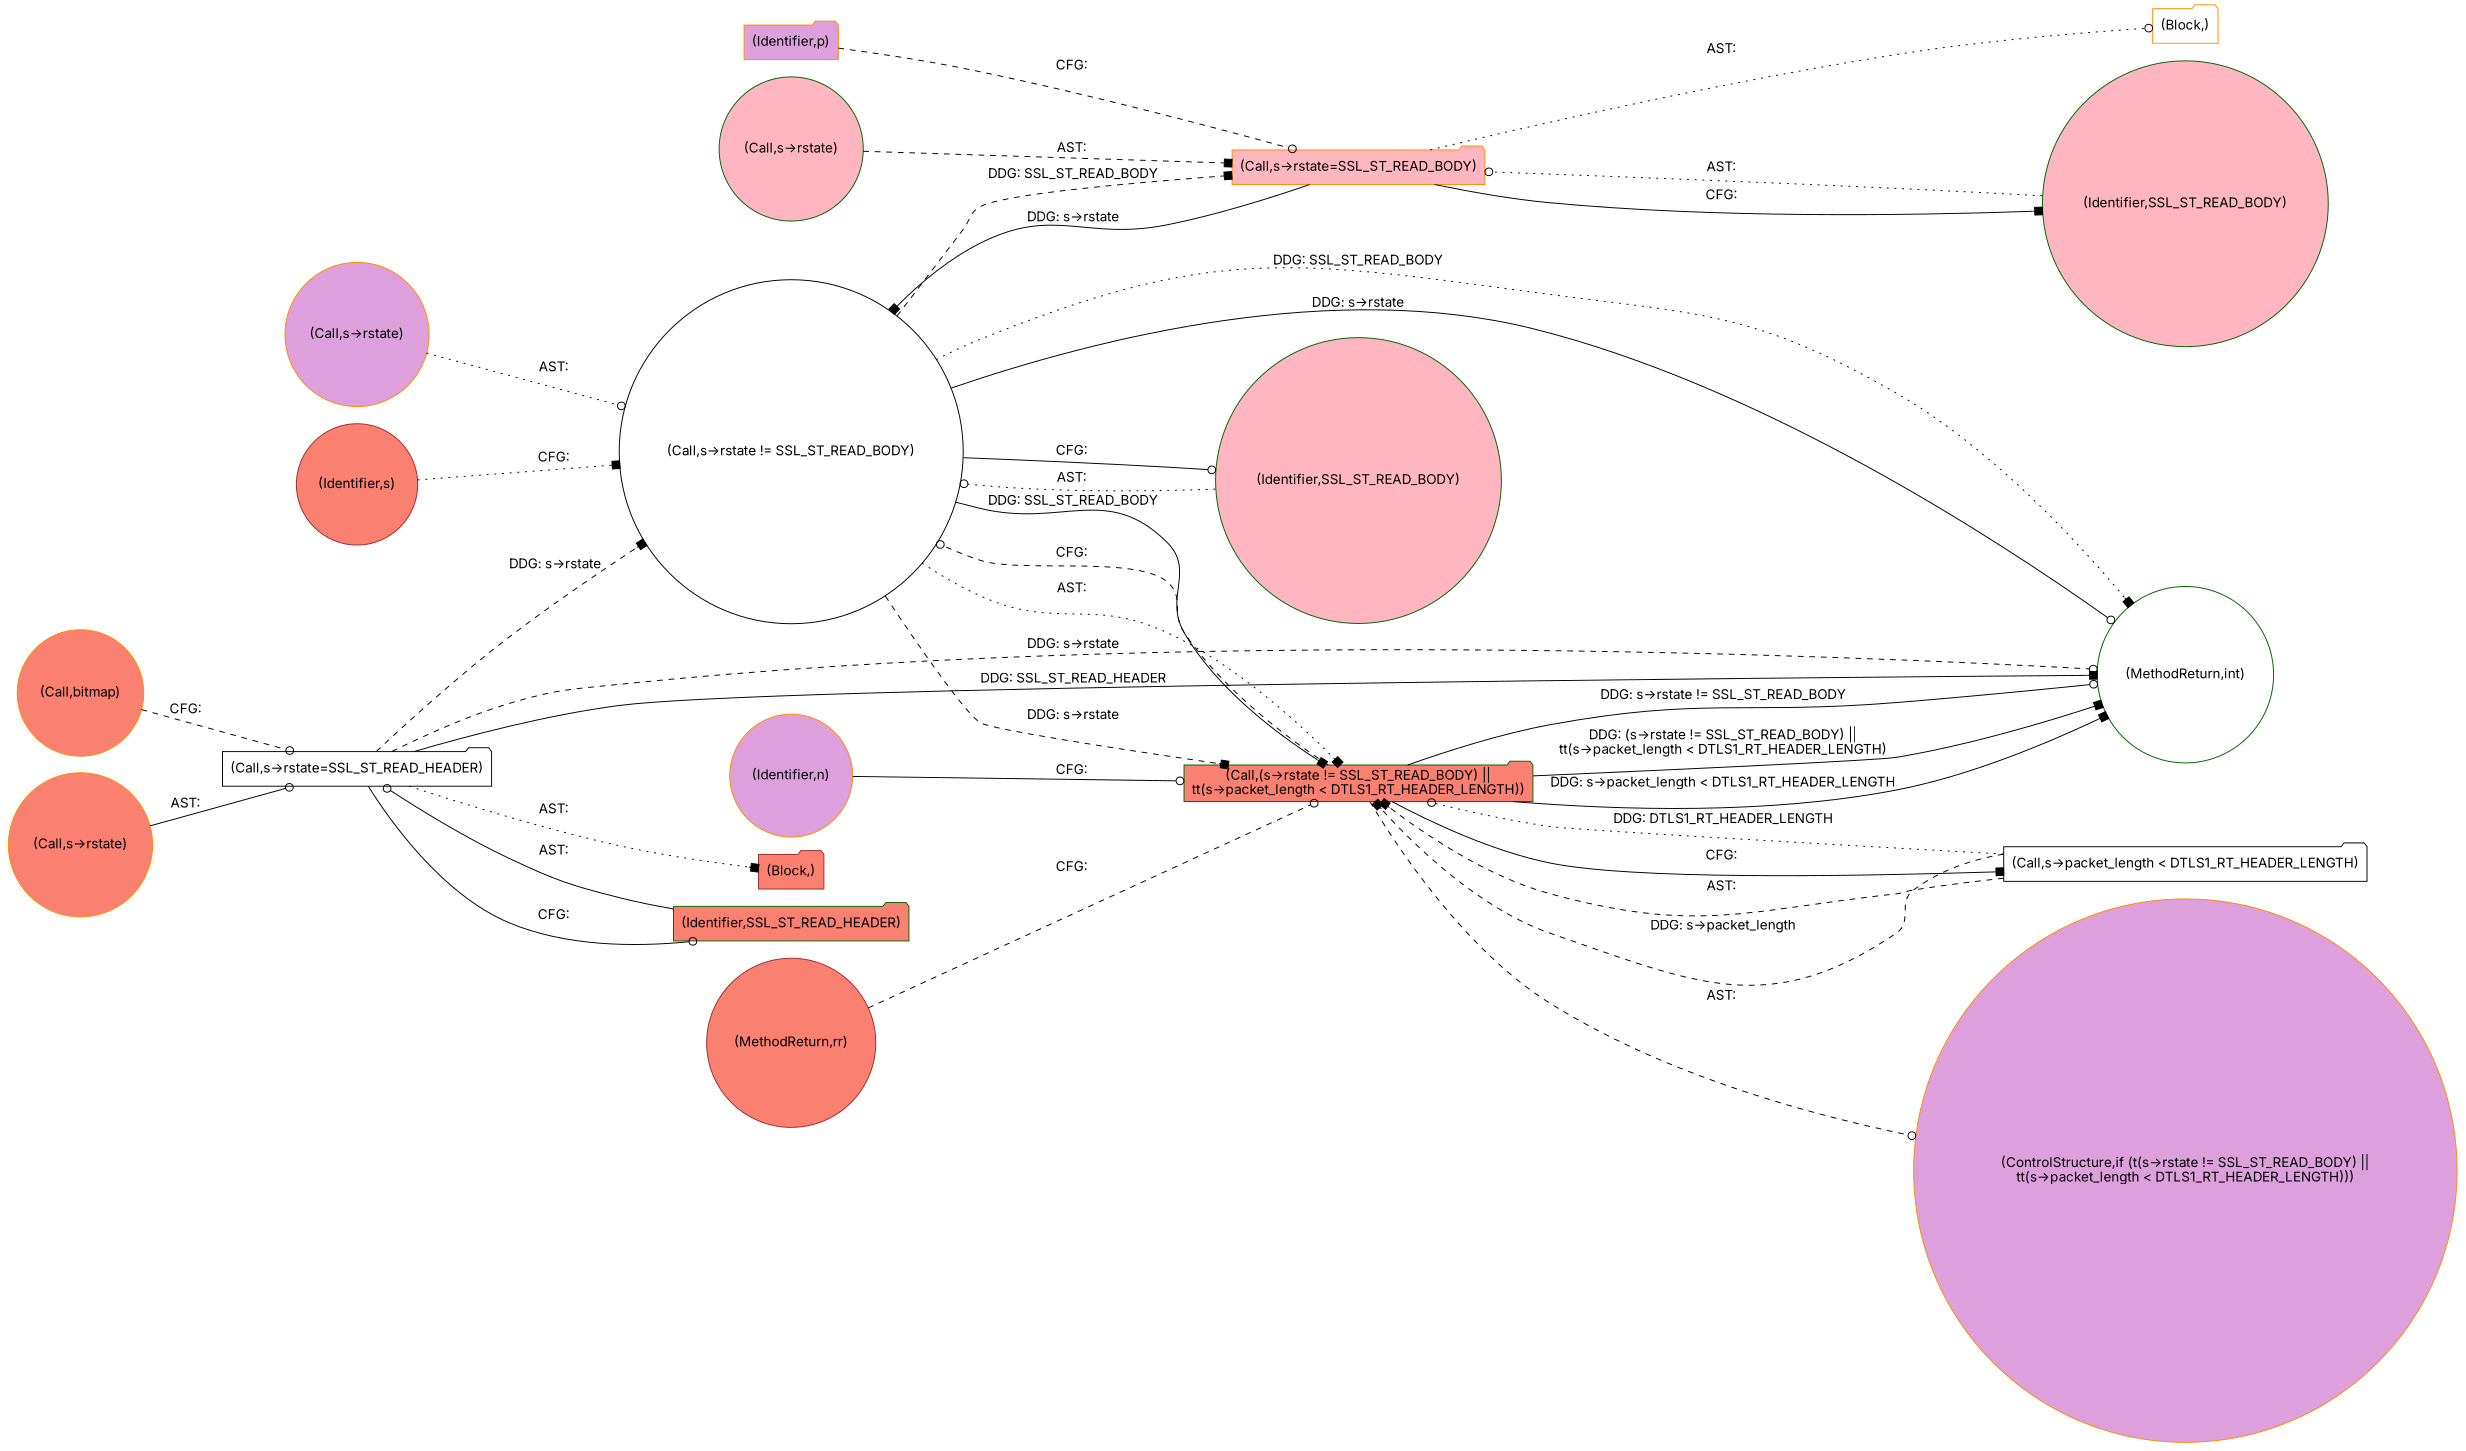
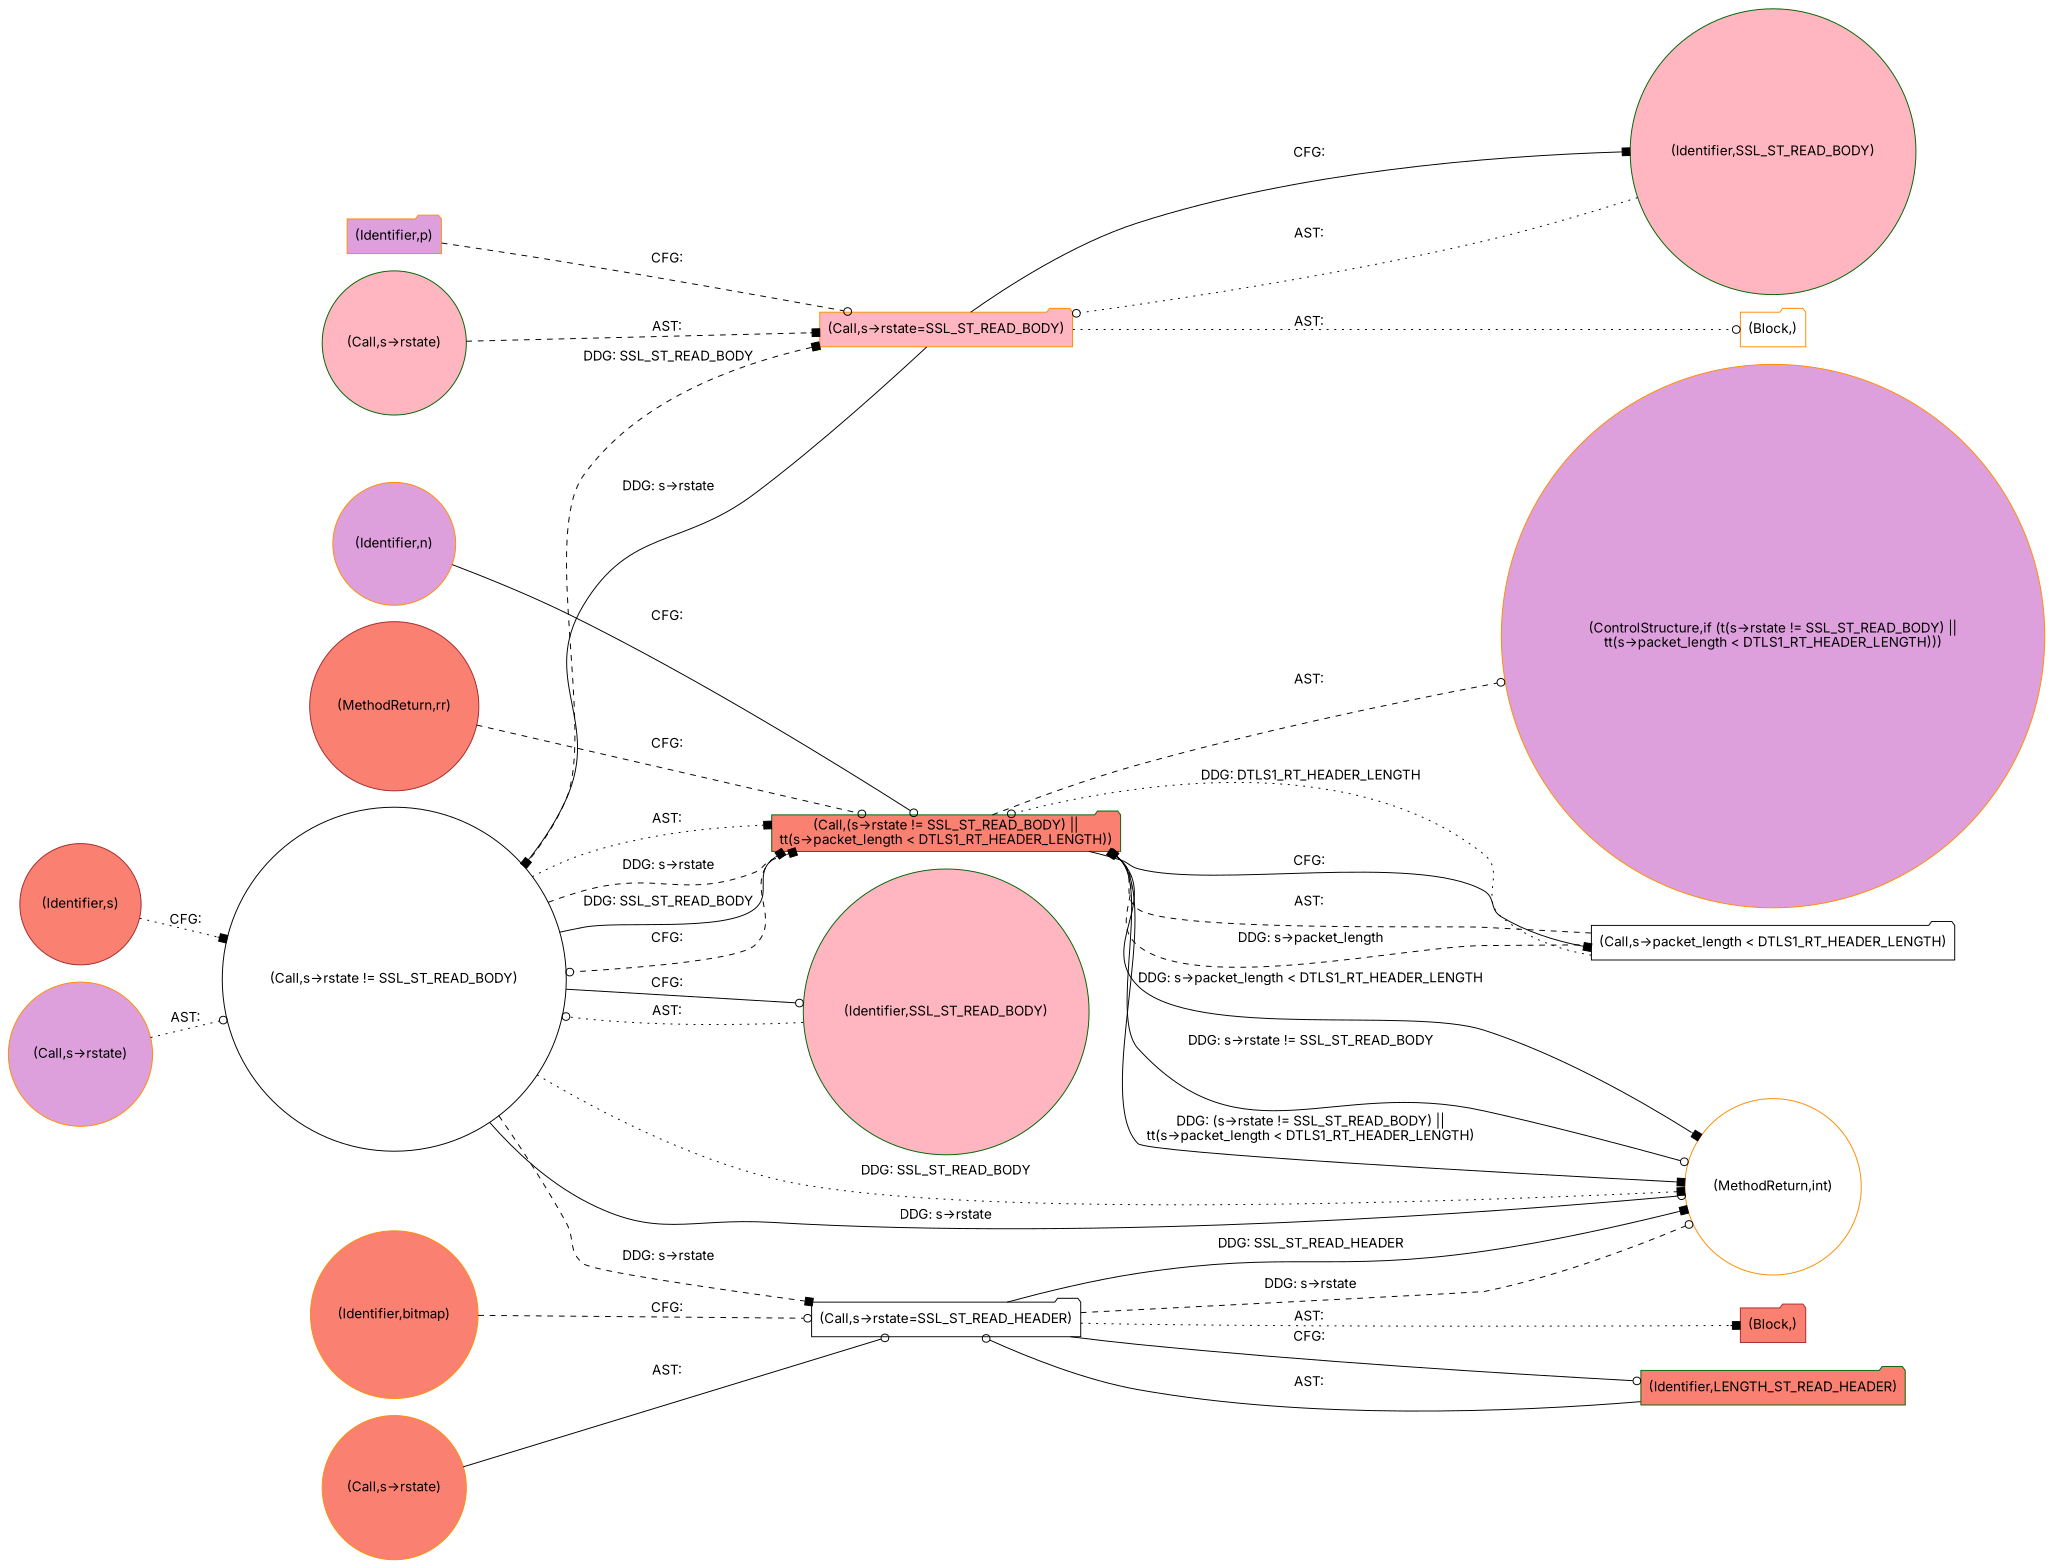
(501, 643) -> (608, 1271)
(2185, 675) -> (1773, 1187)
(80, 693) -> (394, 1315)
(791, 924) -> (1773, 1388)
